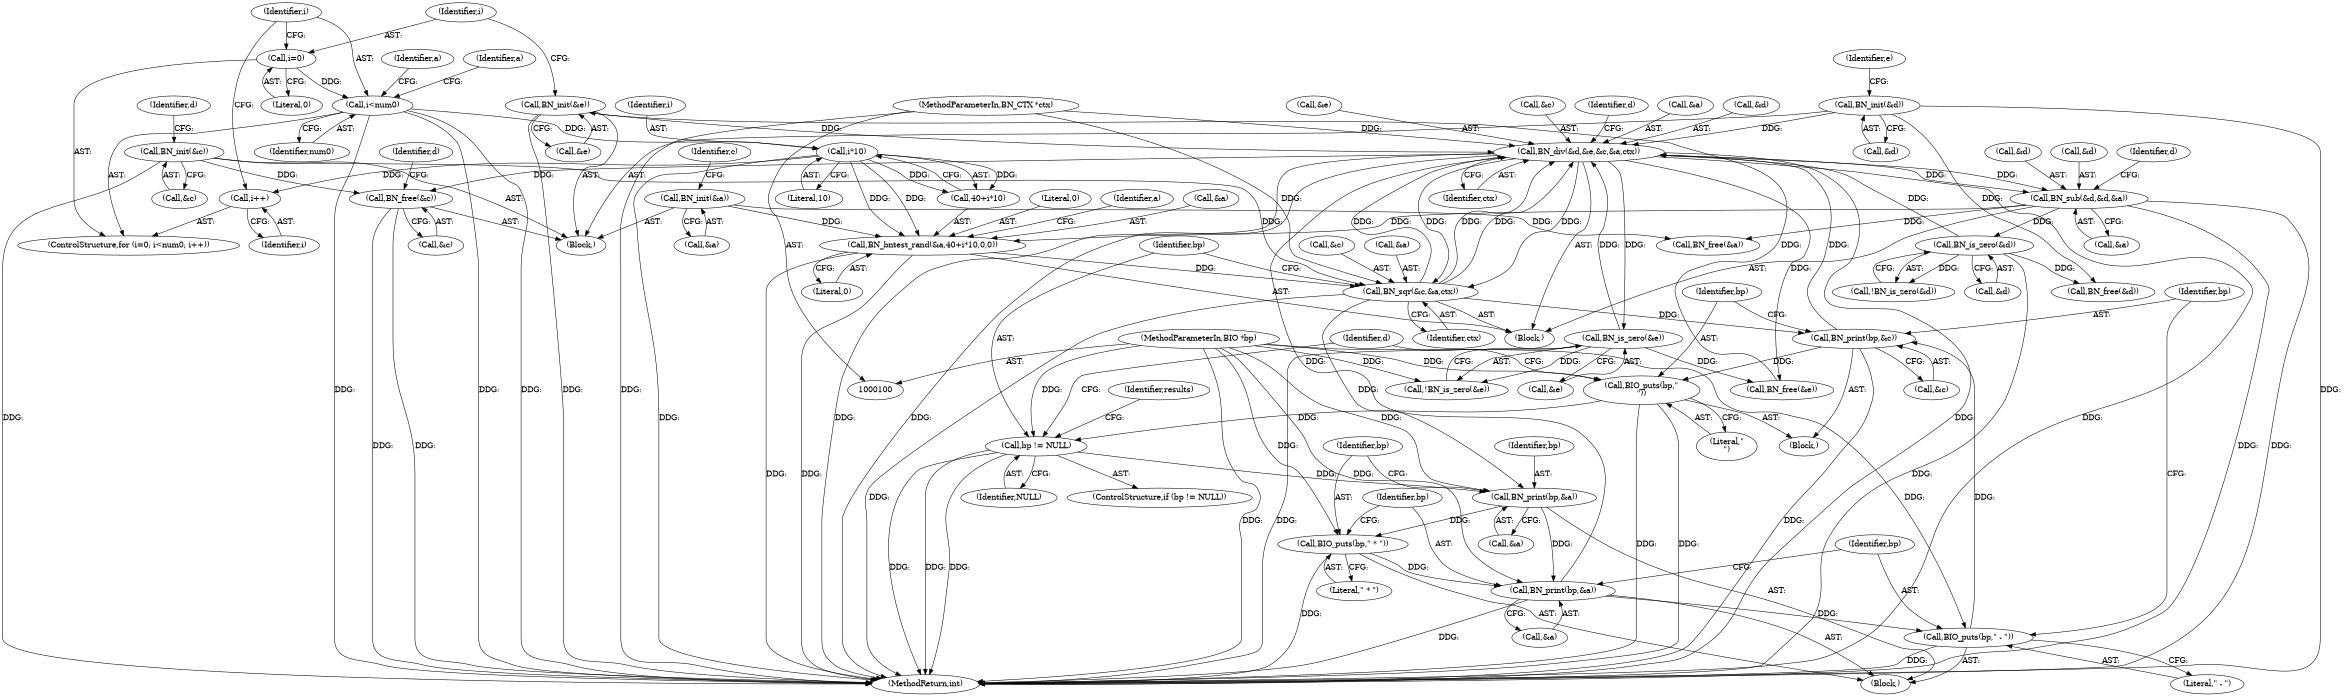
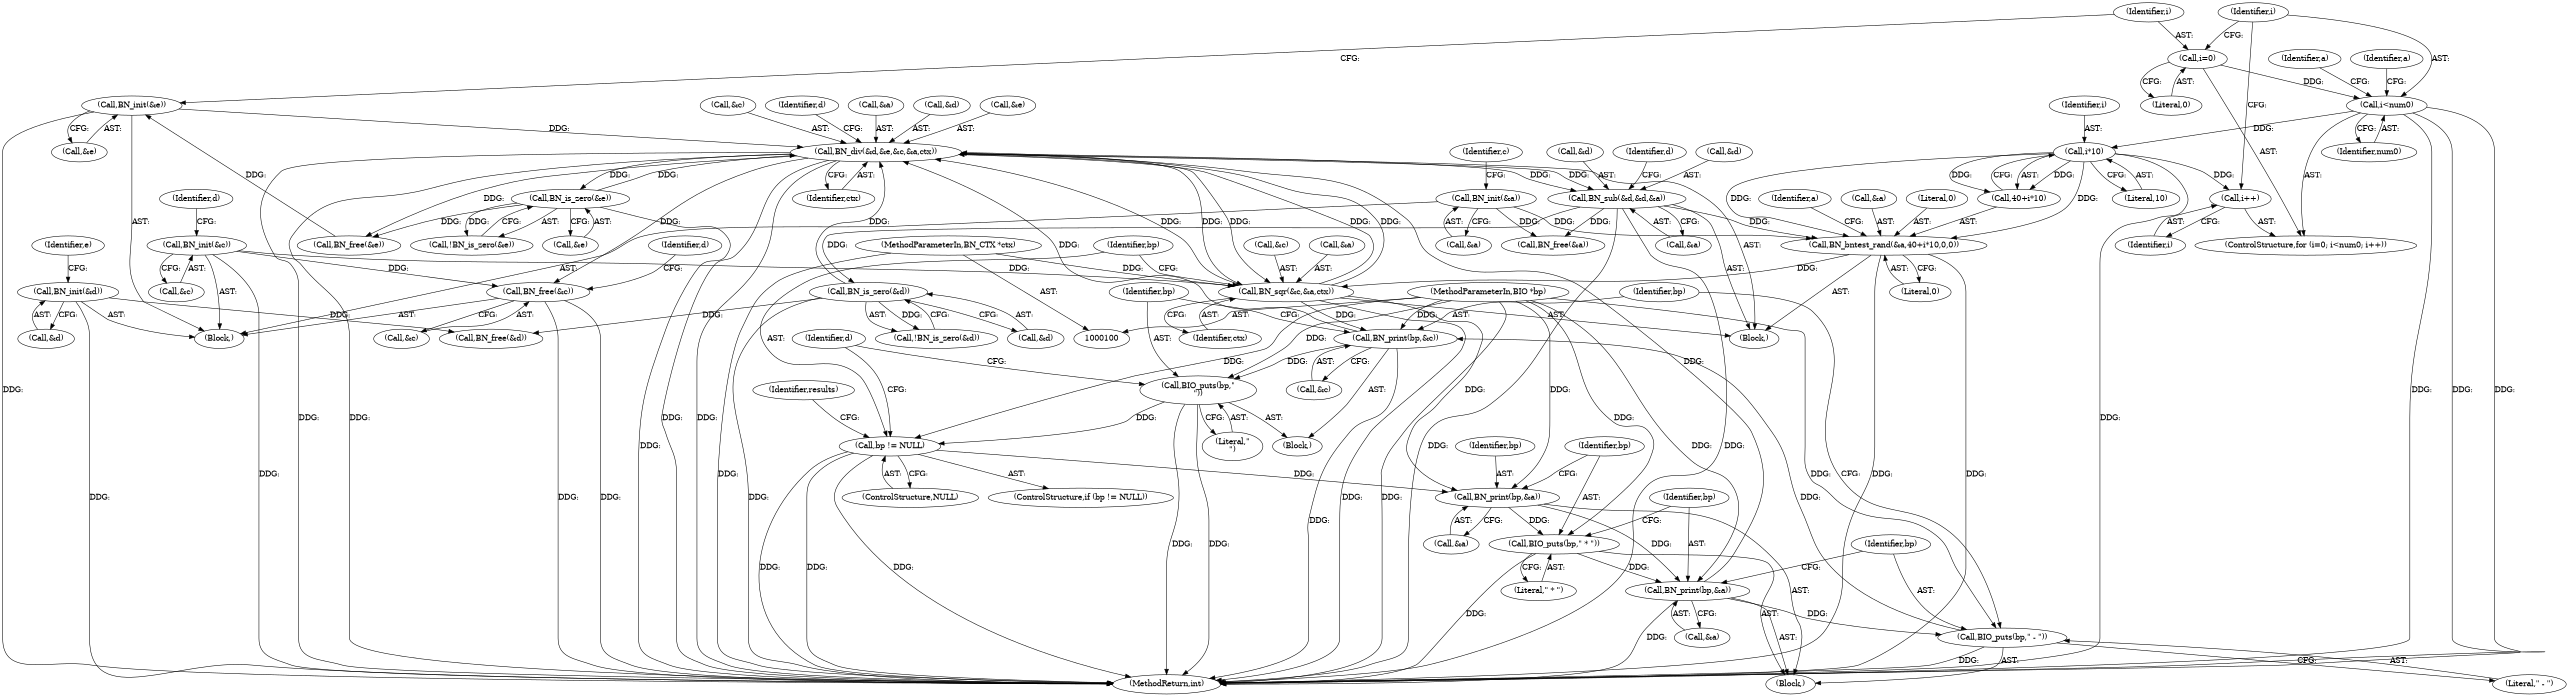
(1287, 126) -> none
(1737, 130) -> none
(1336, 359) -> (1416, 312)
(1009, 498) -> (910, 498)
